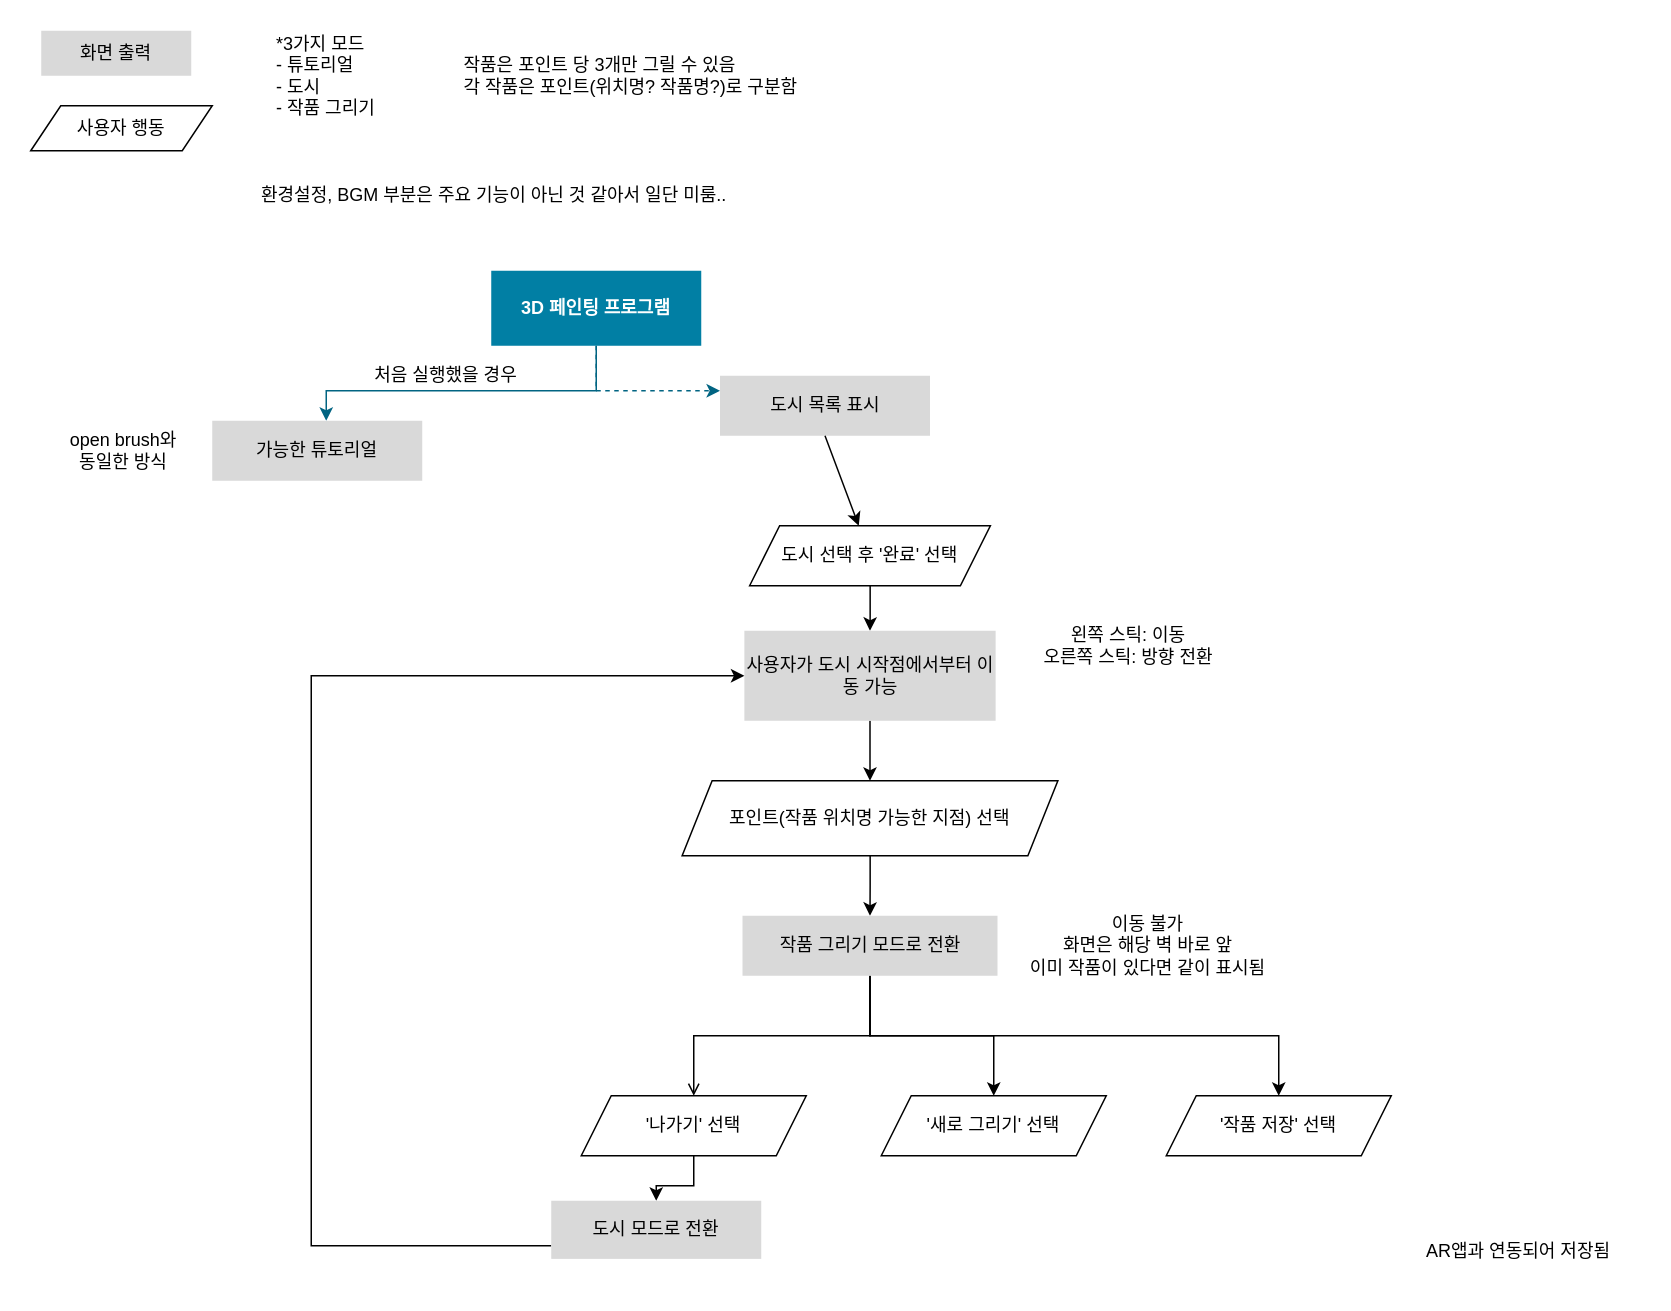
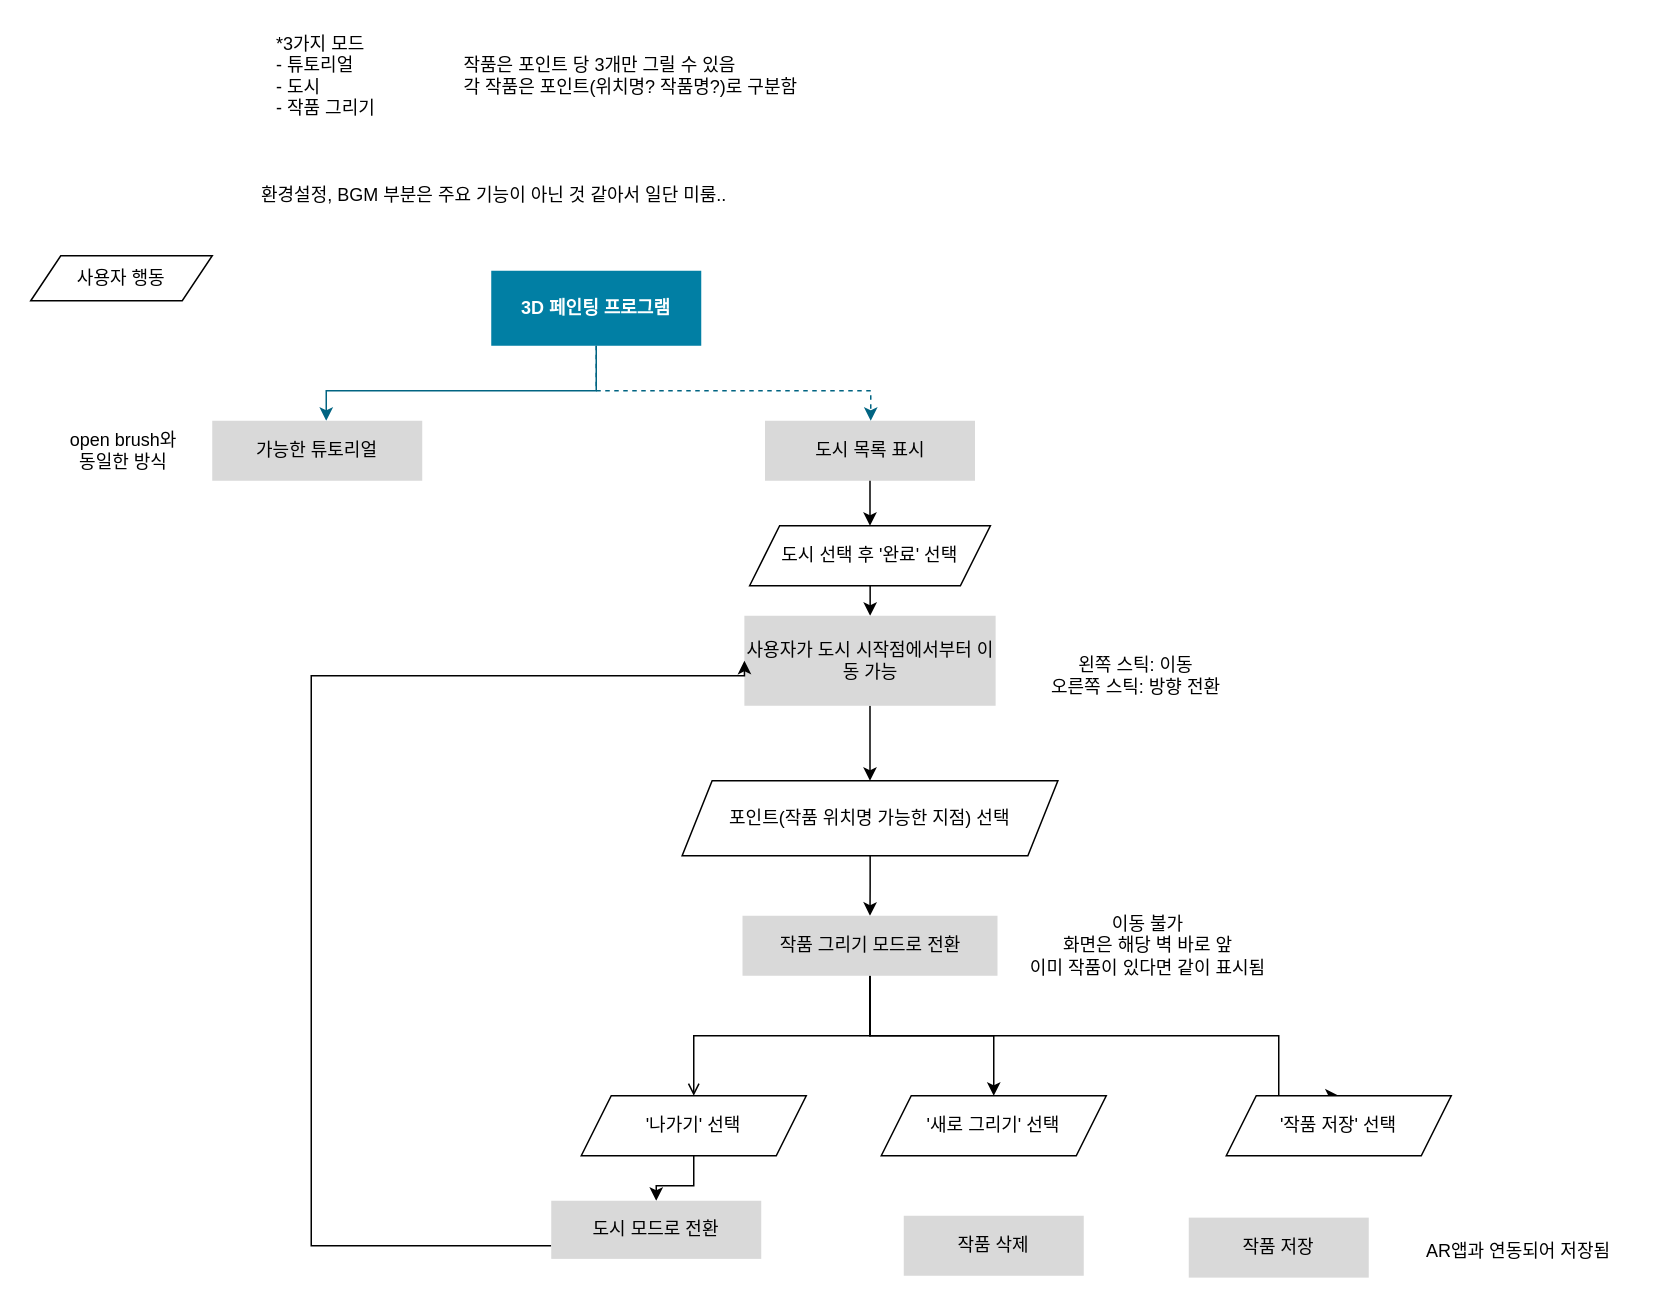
(116, 53) -> none
(122, 128) -> (122, 278)
(446, 376) -> none
(825, 406) -> (870, 451)
(1129, 646) -> (1136, 676)
(870, 676) -> (870, 661)
(1279, 1126) -> (1339, 1126)
none -> (994, 1246)
none -> (1279, 1248)
